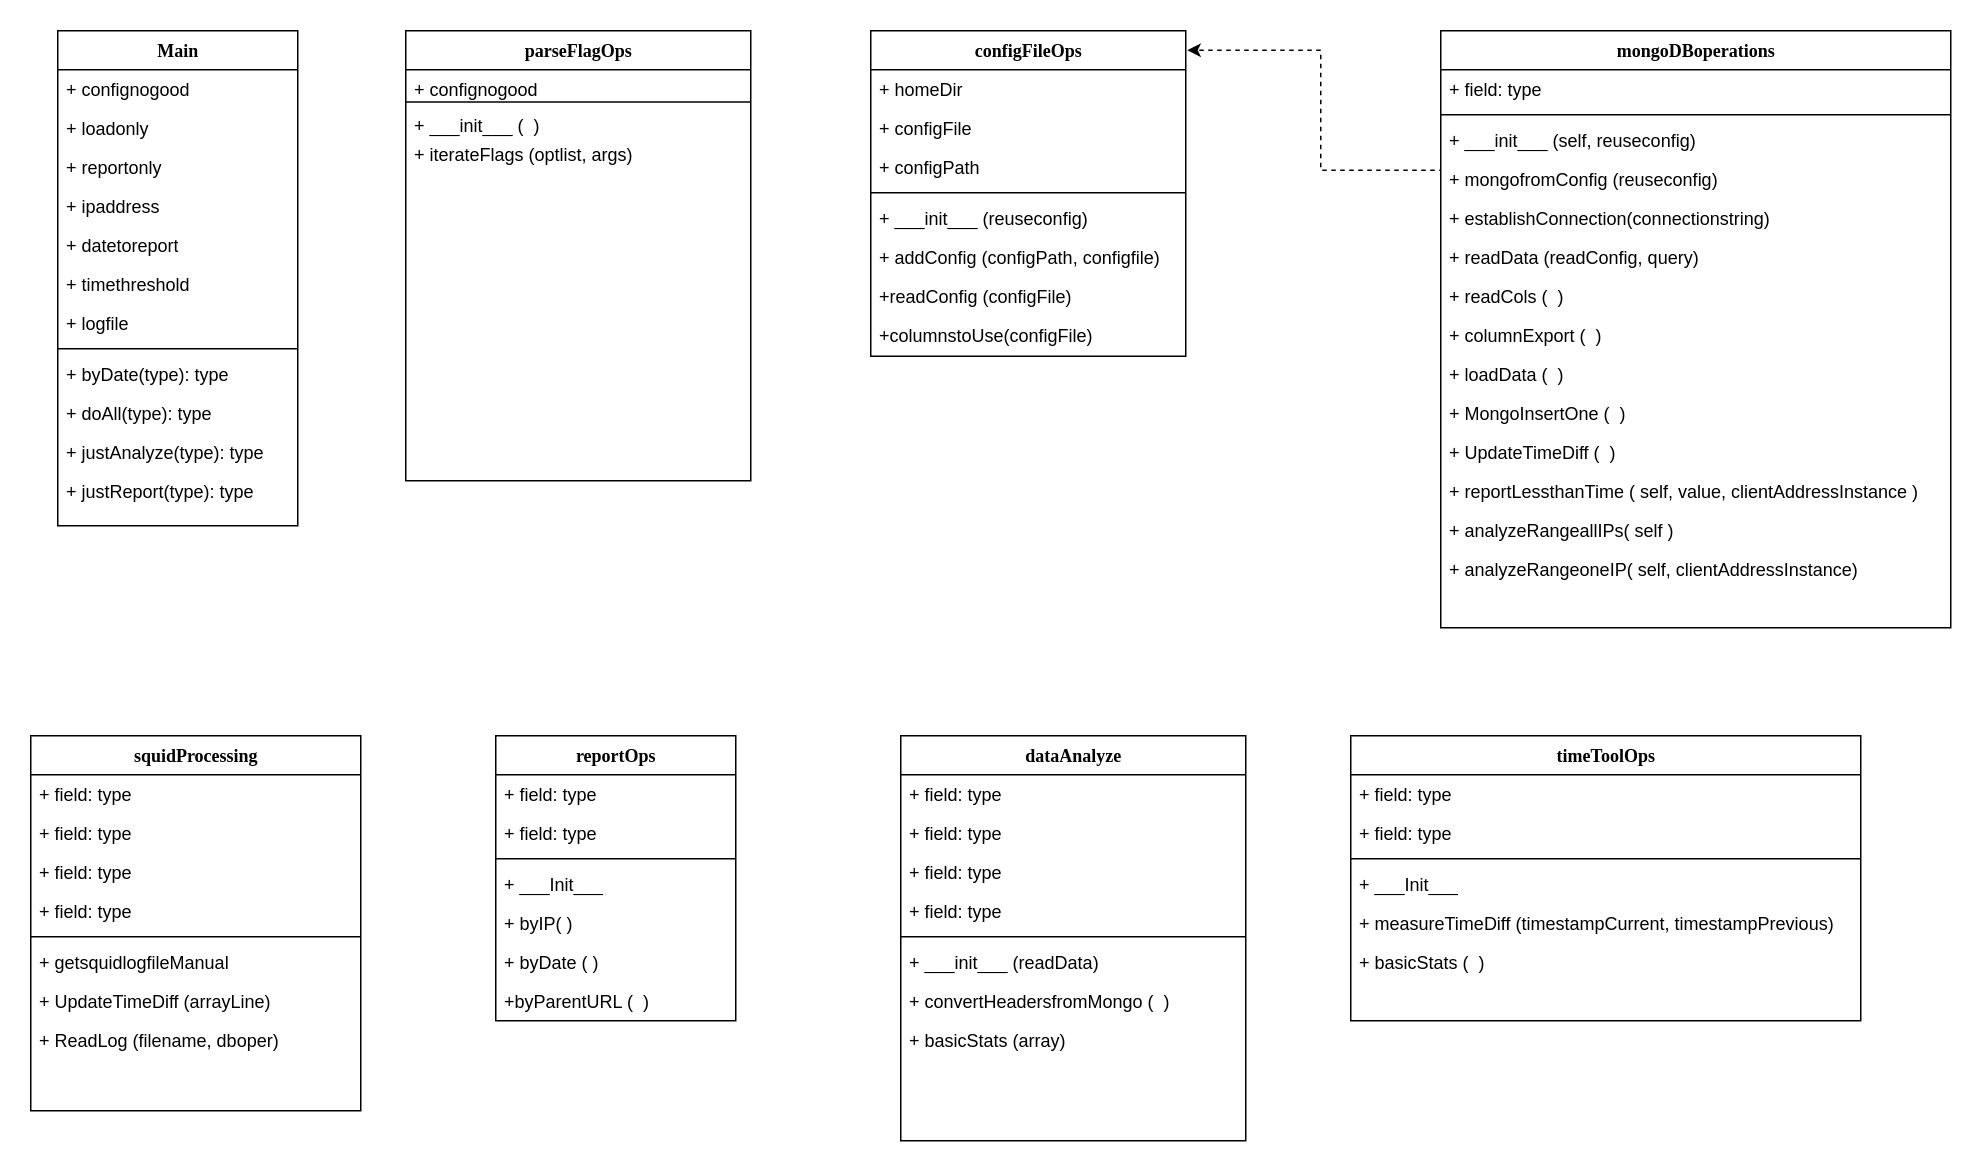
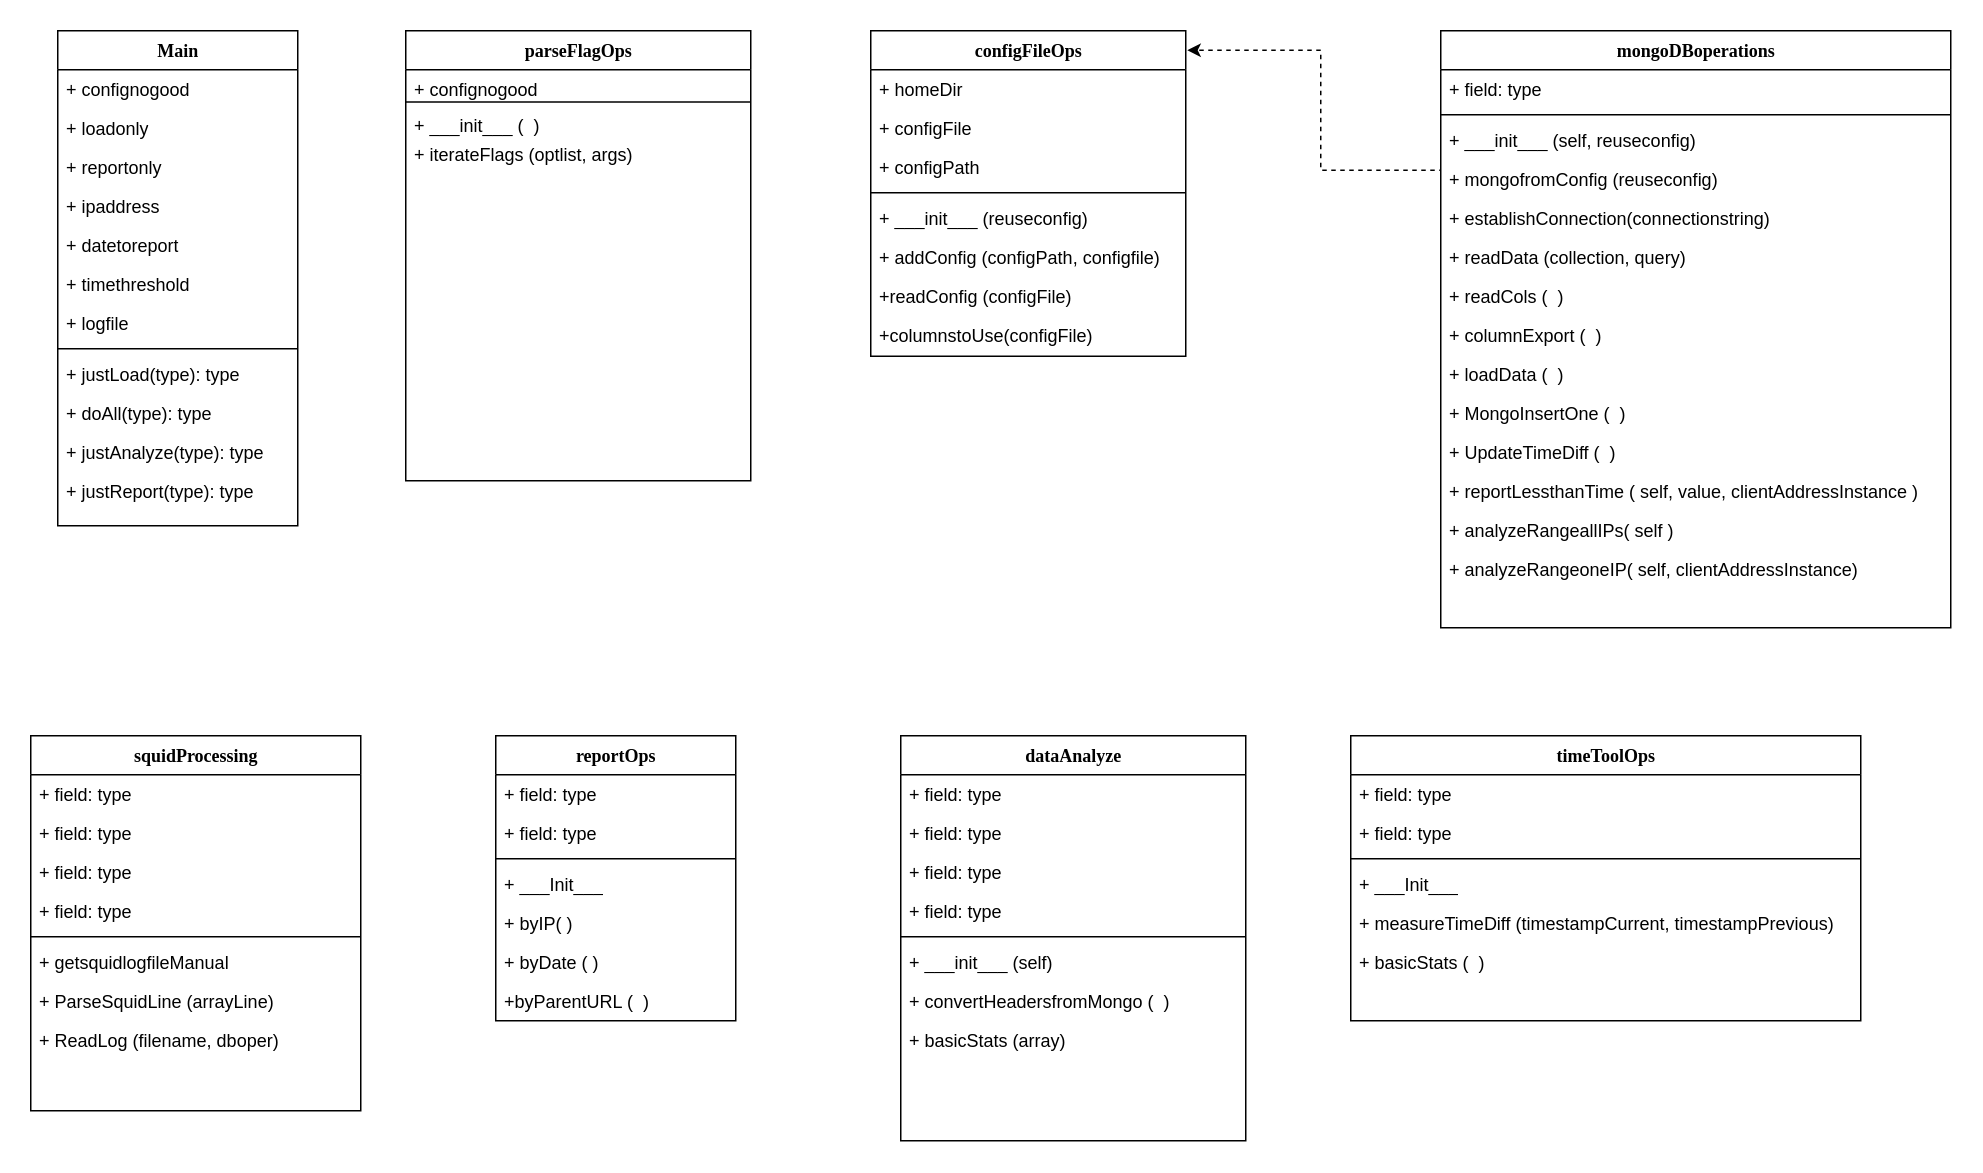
(1589, 259) -> (1585, 259)
(161, 376) -> (171, 376)
(1016, 964) -> (994, 964)
(169, 1003) -> (169, 1003)
